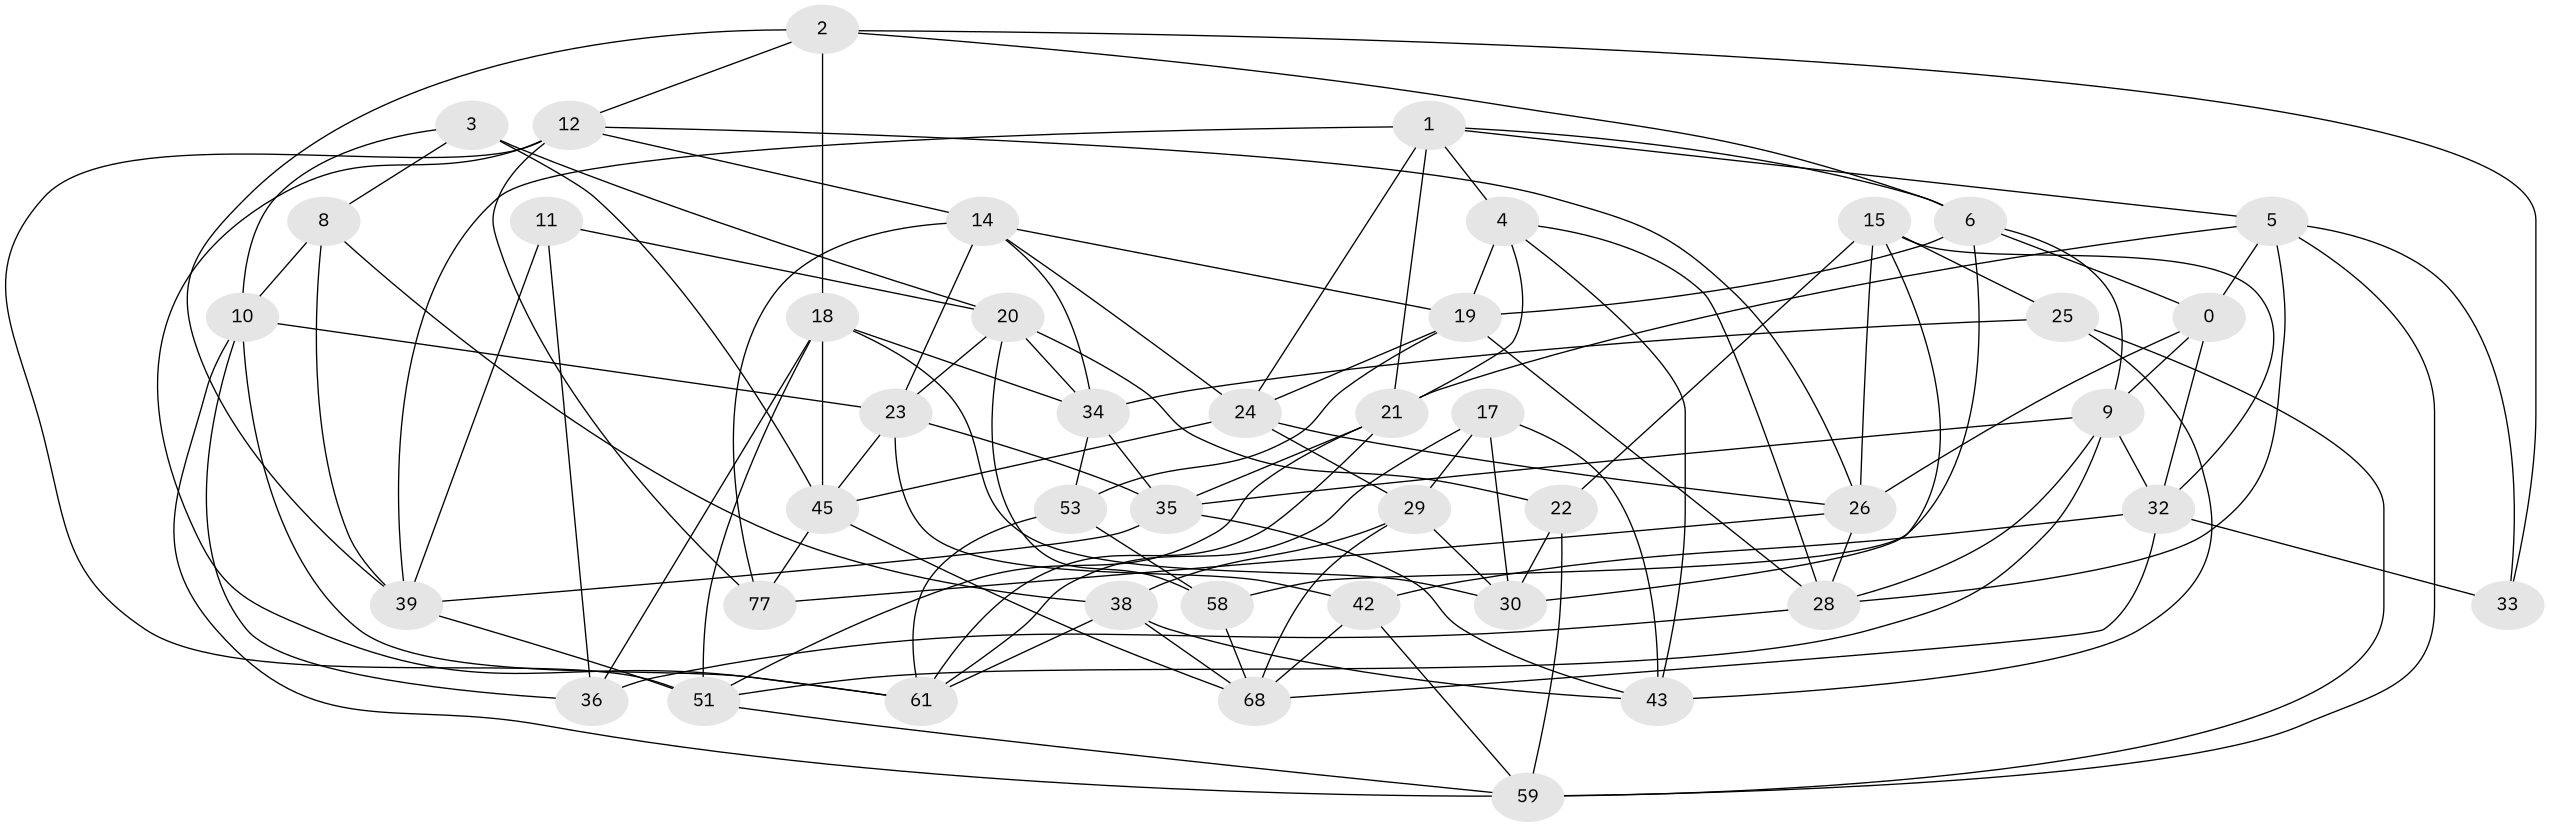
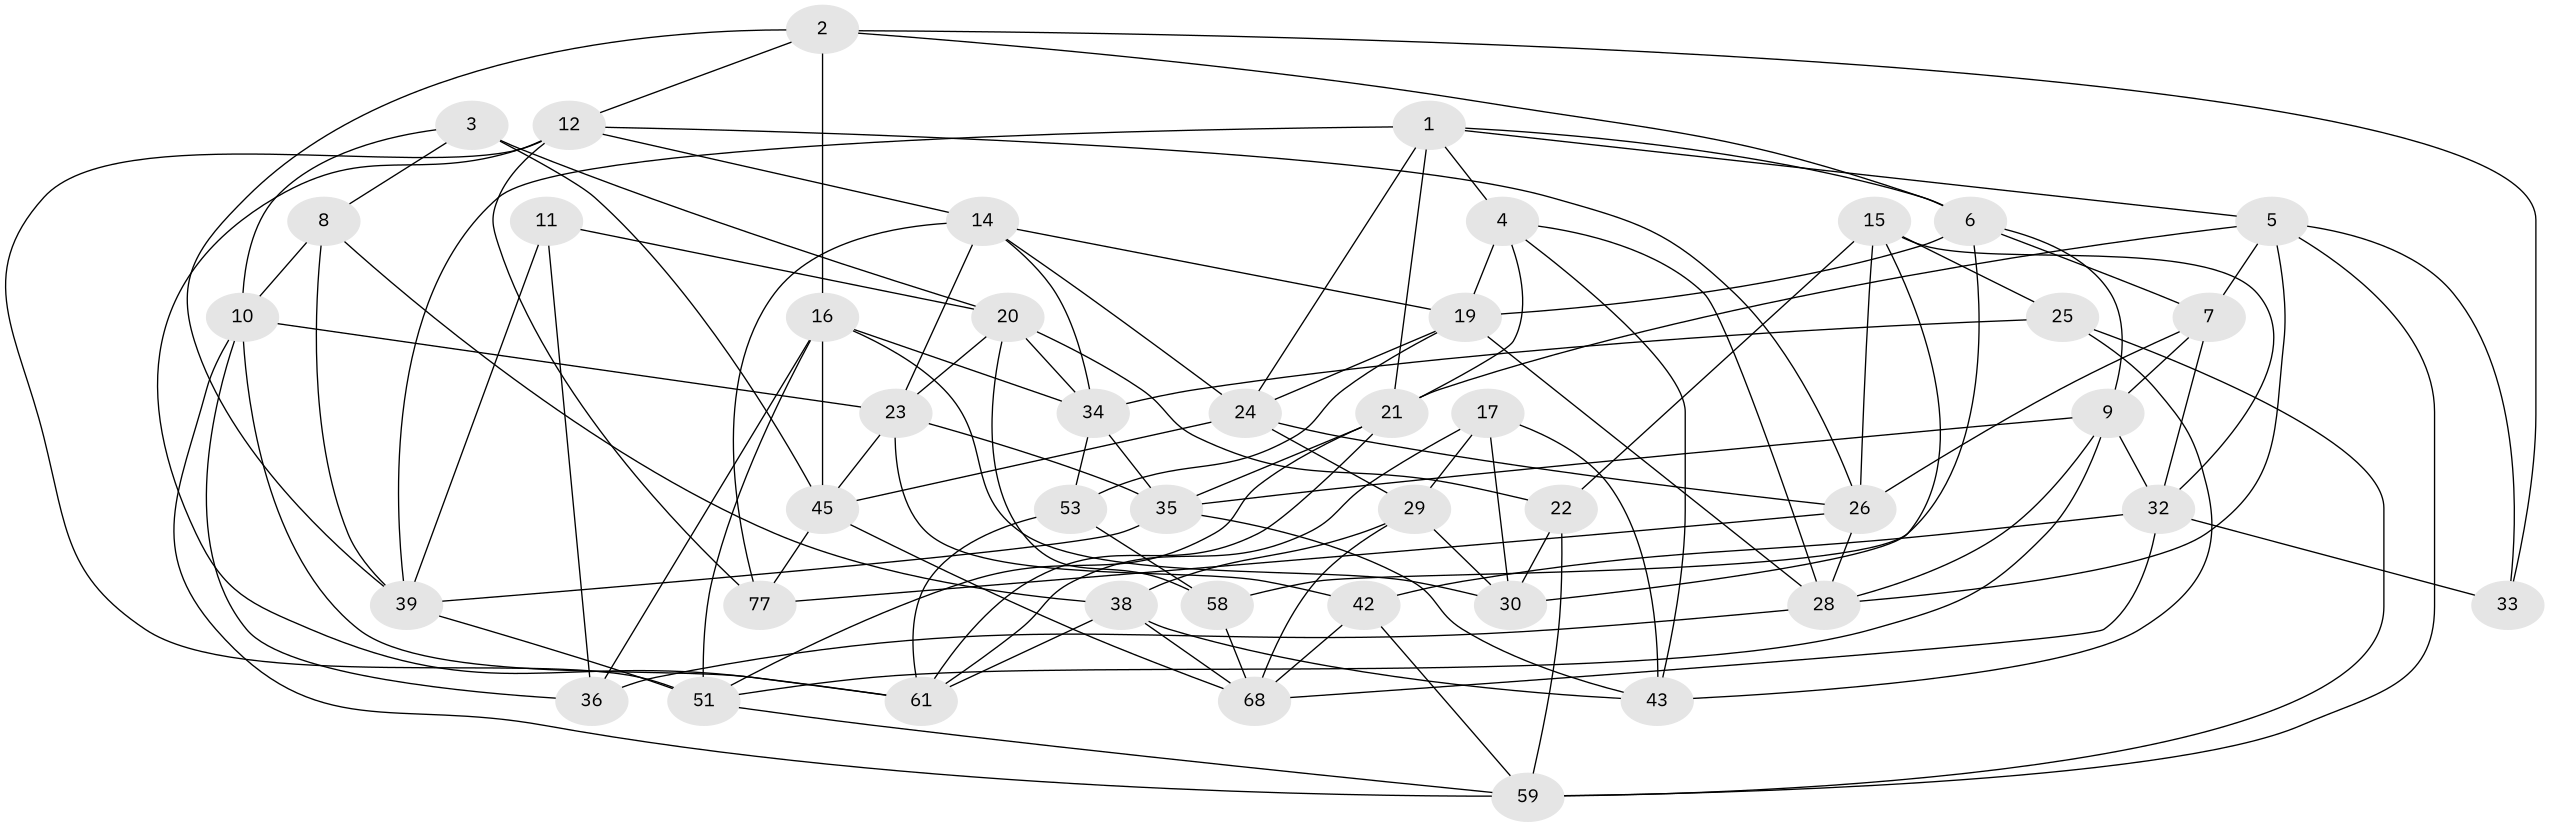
(823, 317) -> (823, 317)
(2209, 317) -> (2209, 317)
